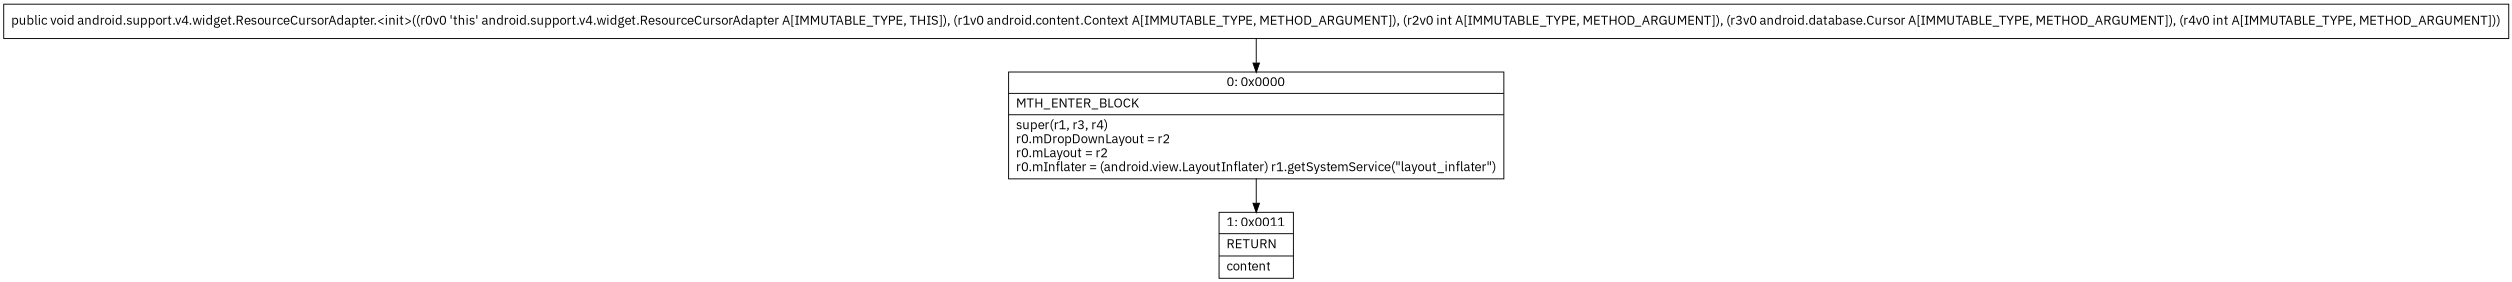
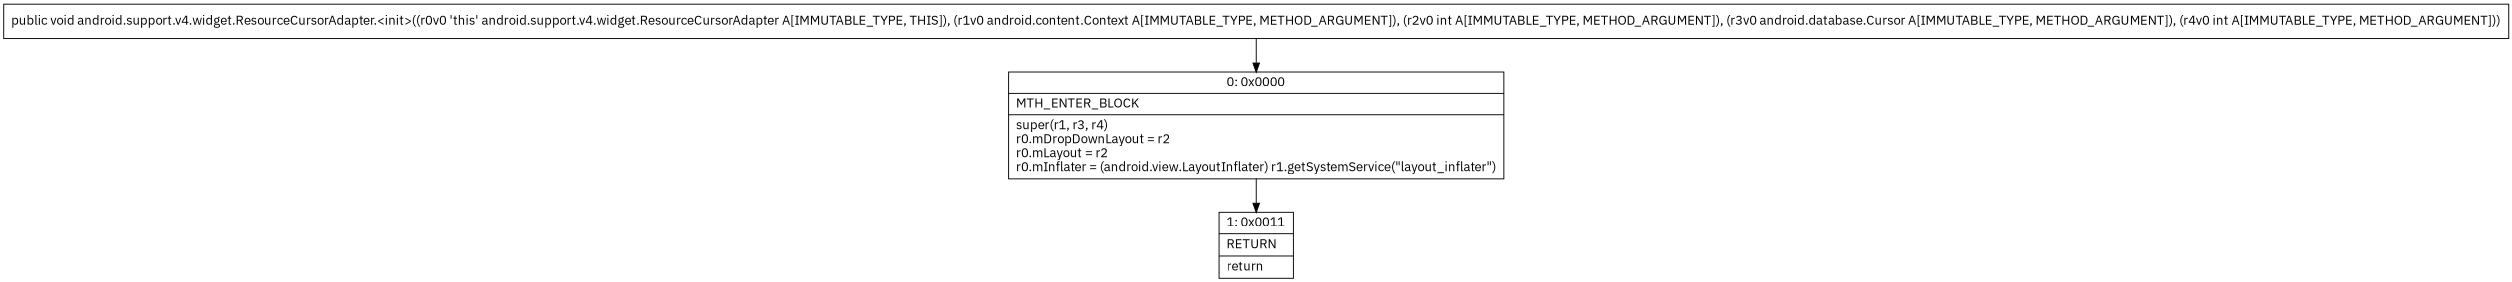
(1249, 267) -> (1245, 267)
